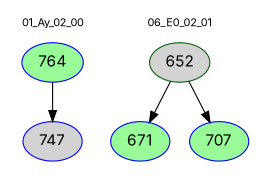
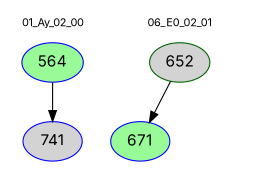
(53, 62) -> (53, 62)
(53, 141) -> (53, 141)
(219, 141) -> none
